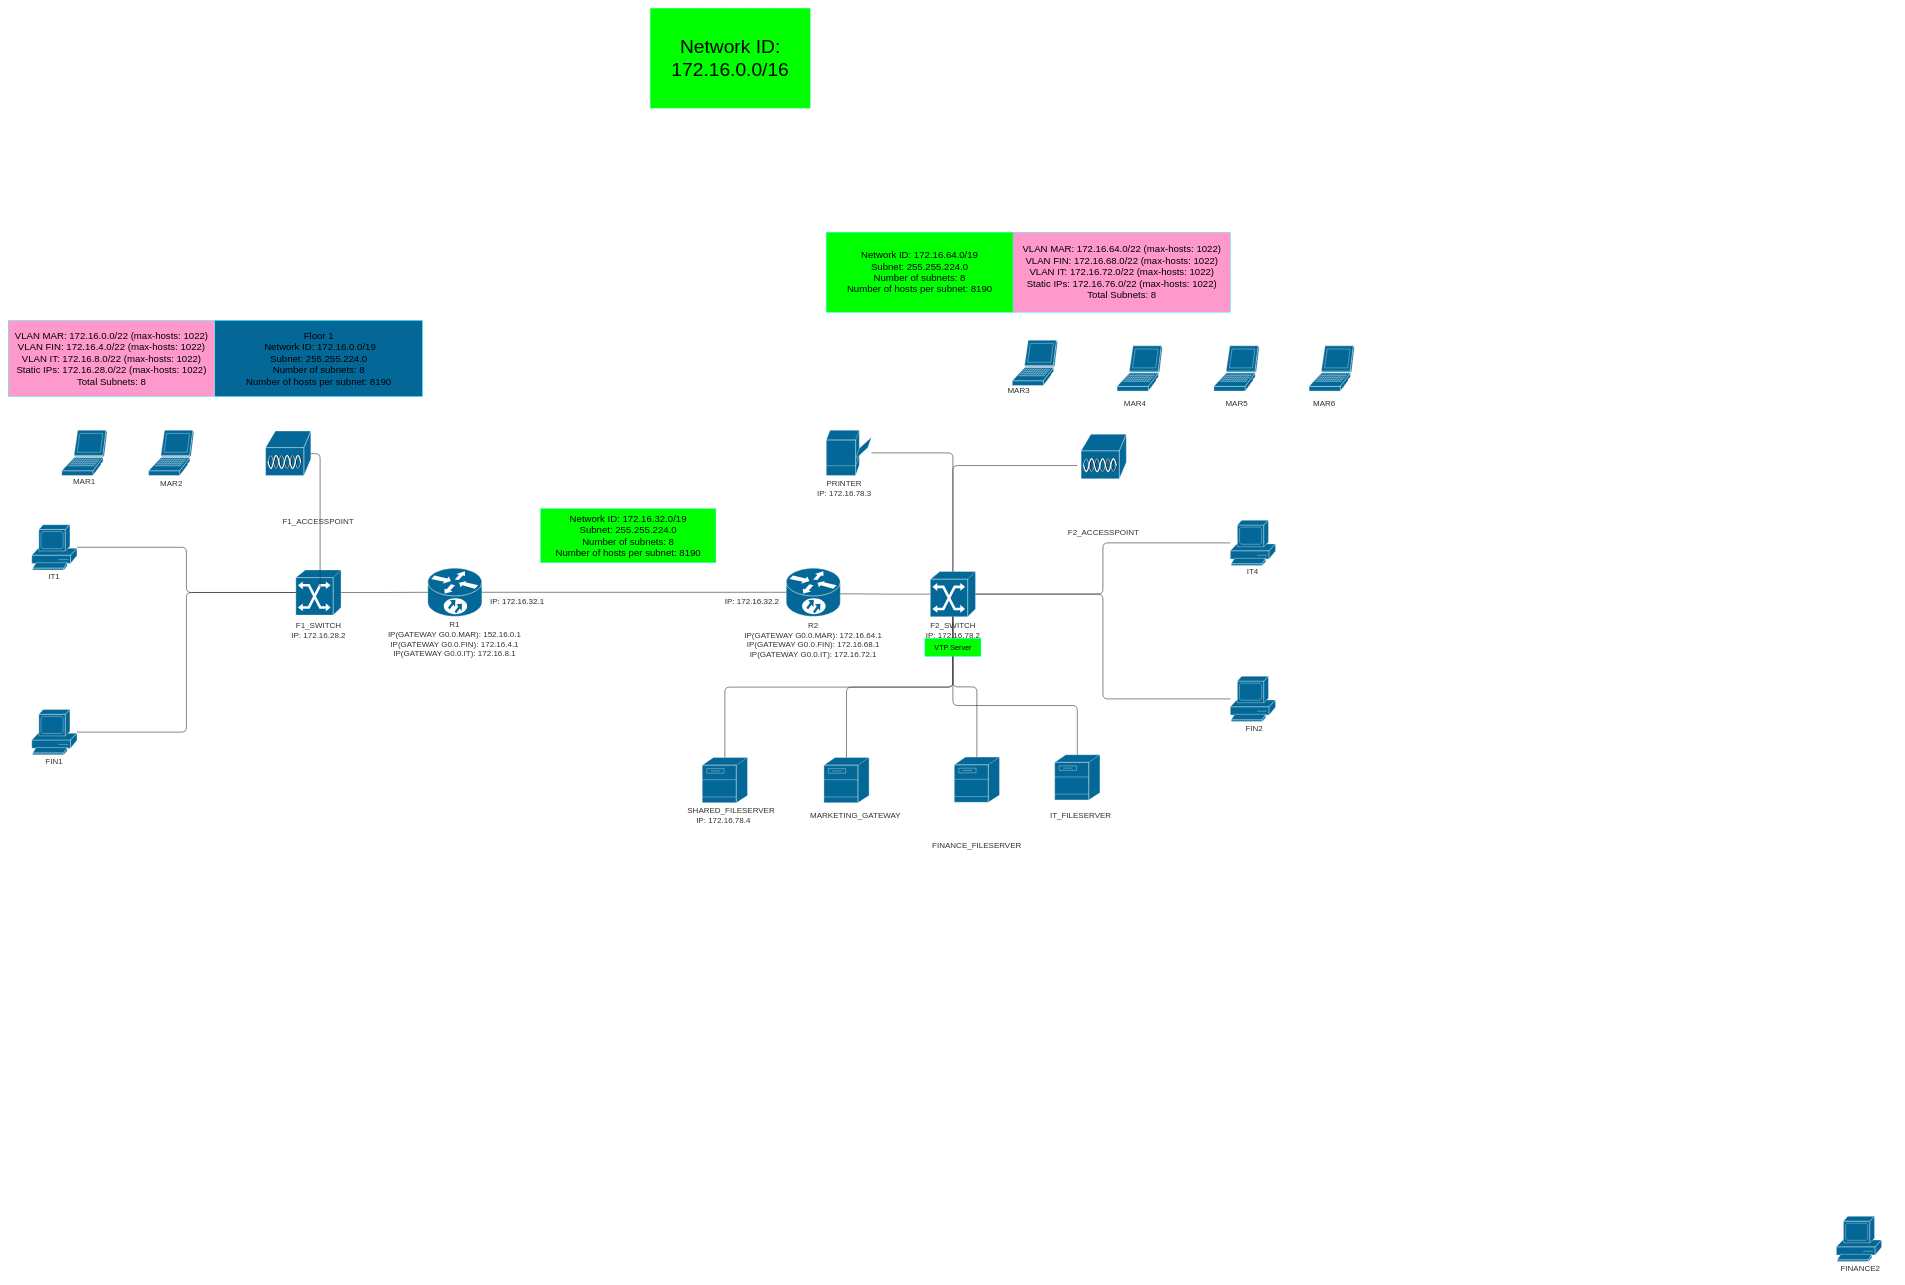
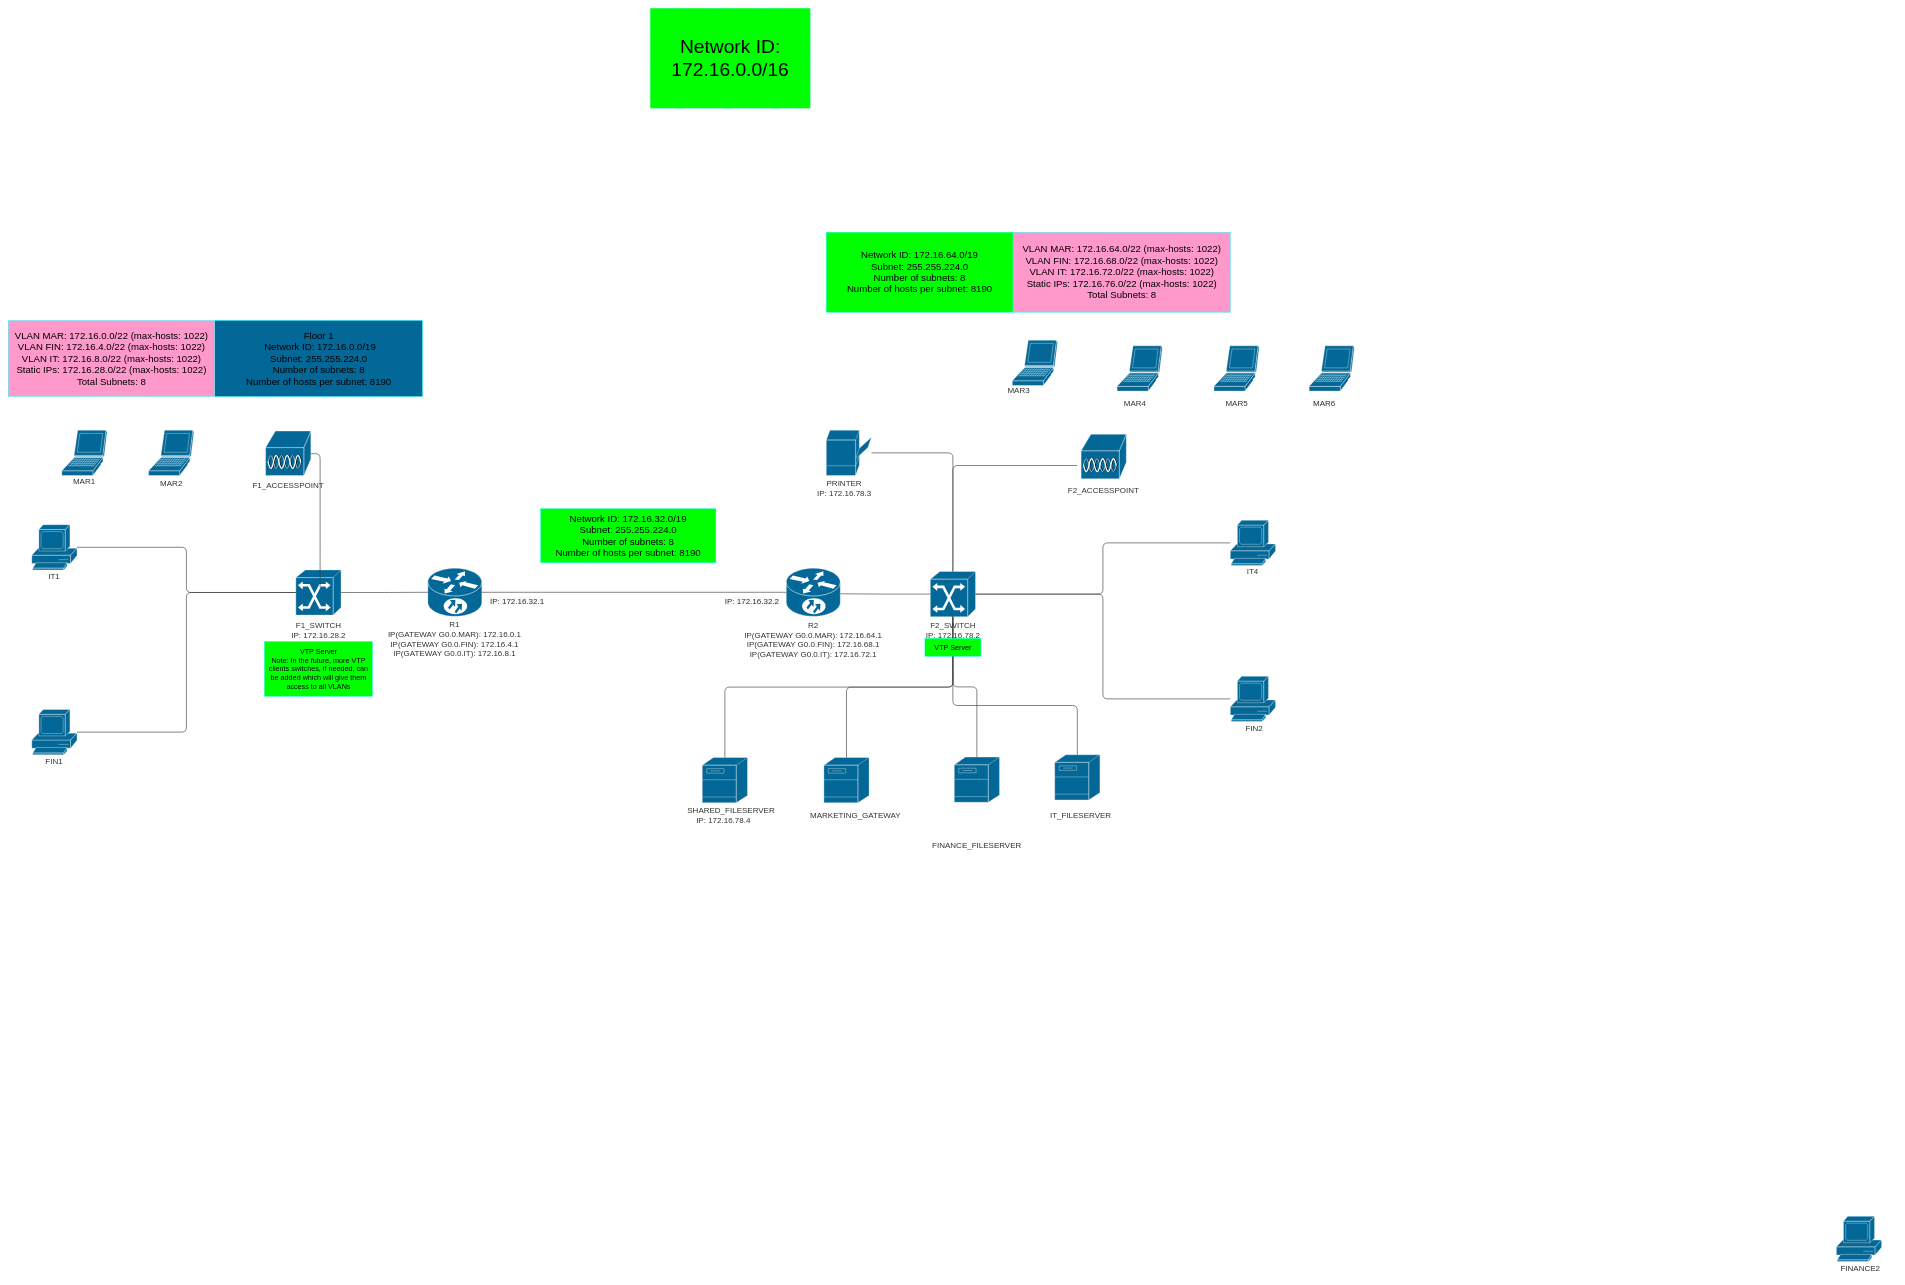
(318, 521) -> (288, 485)
(1103, 532) -> (1103, 490)
(455, 639) -> (455, 639)
none -> (318, 669)
